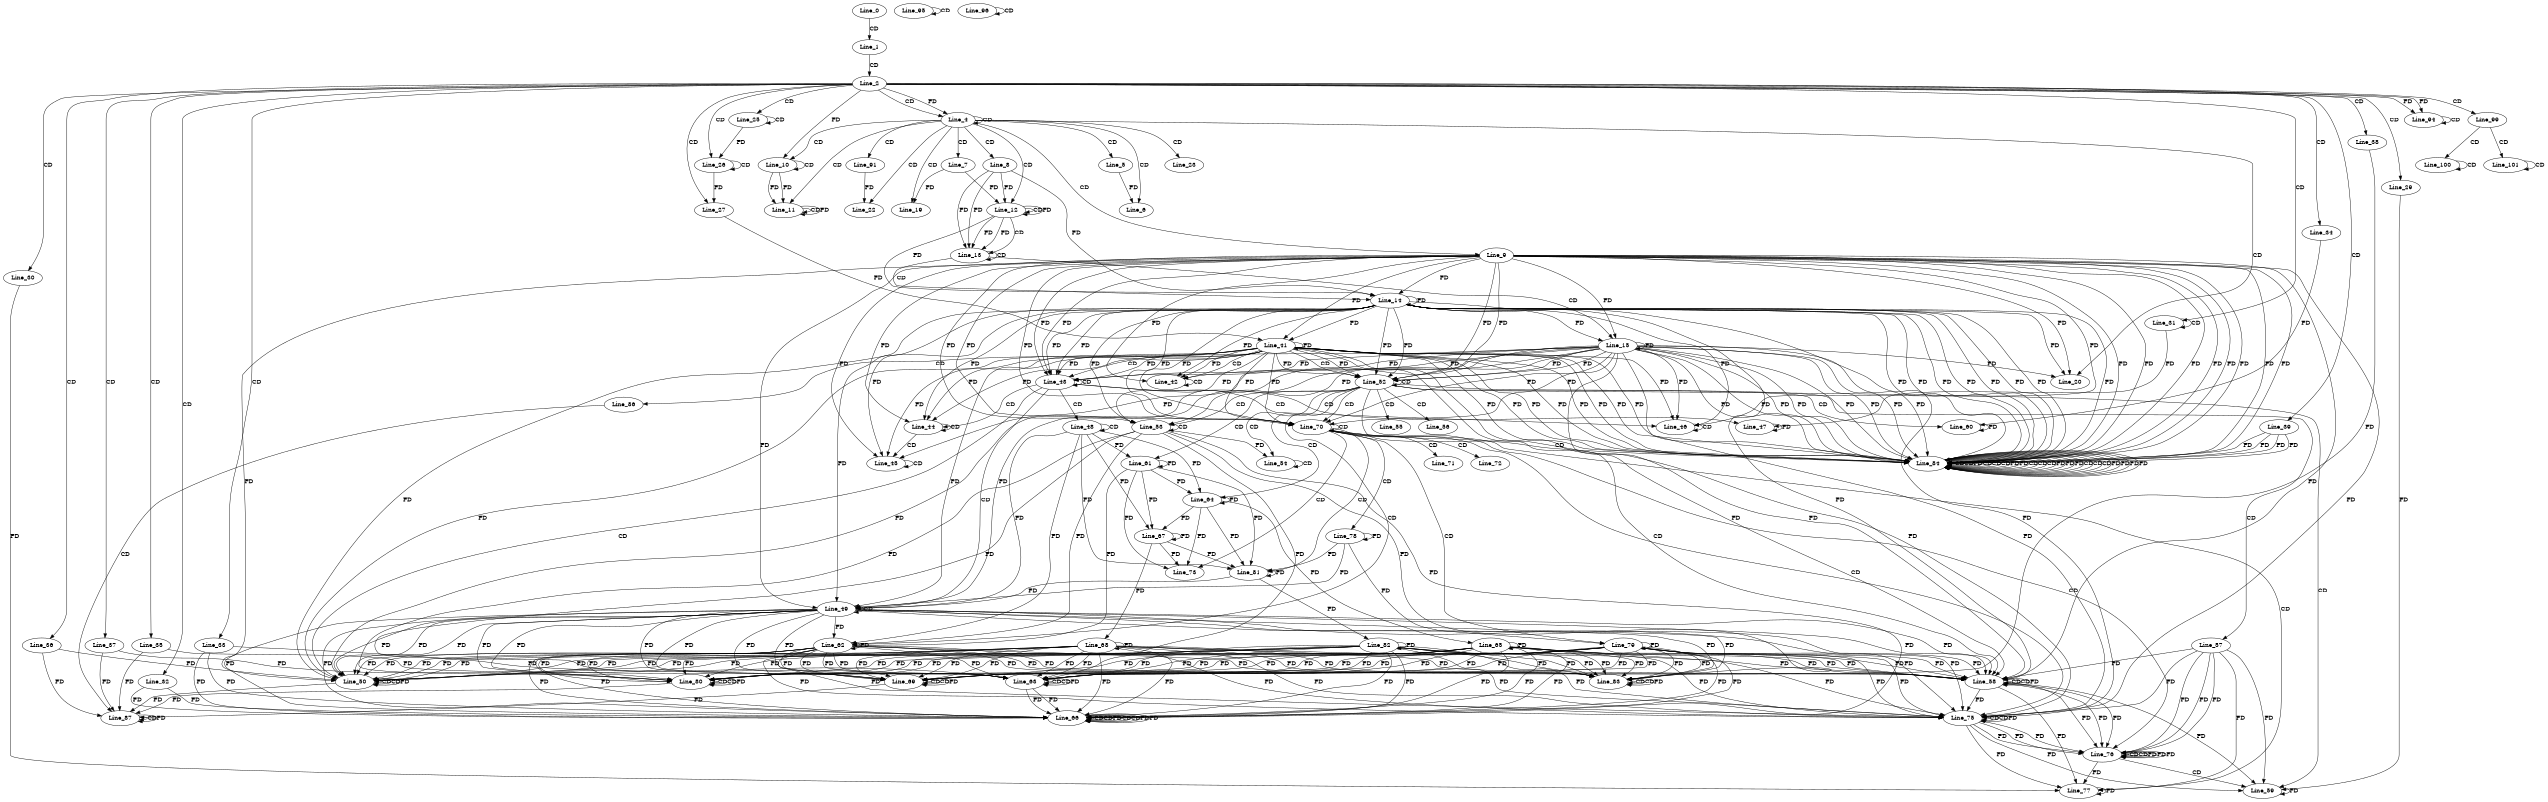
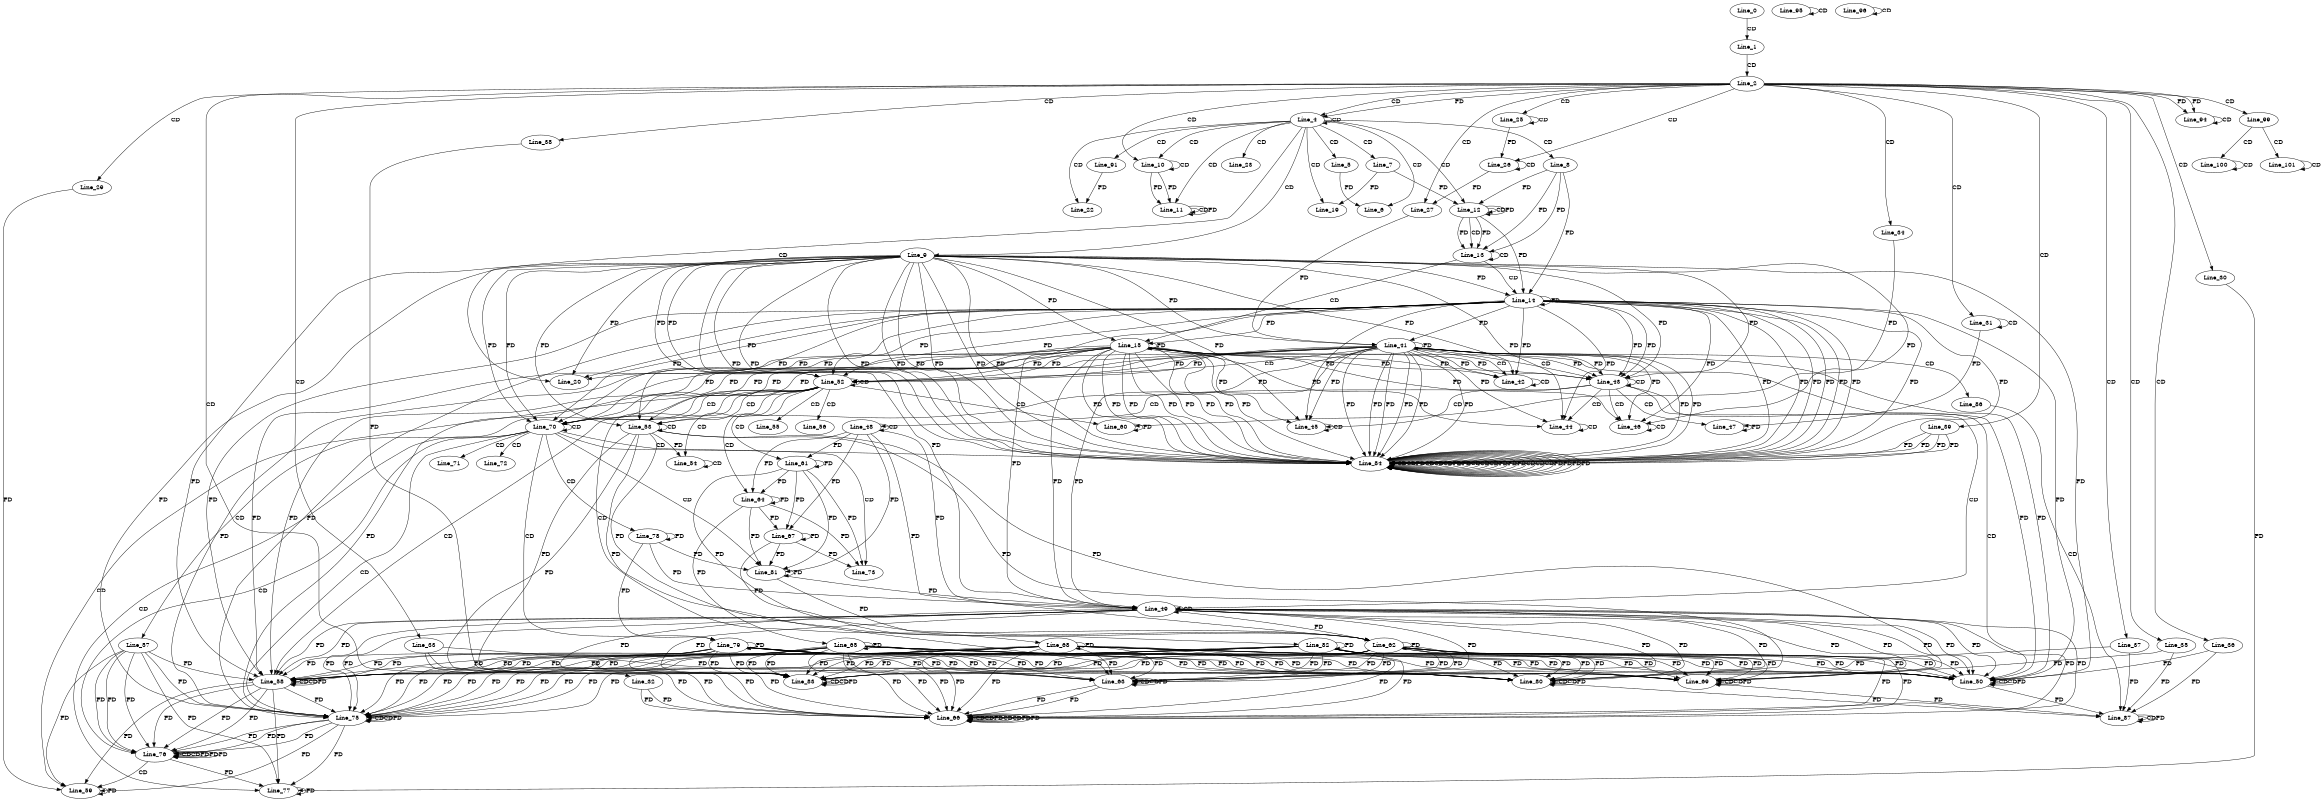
(836, 120) -> (1192, 120)
(906, 444) -> (1456, 396)
